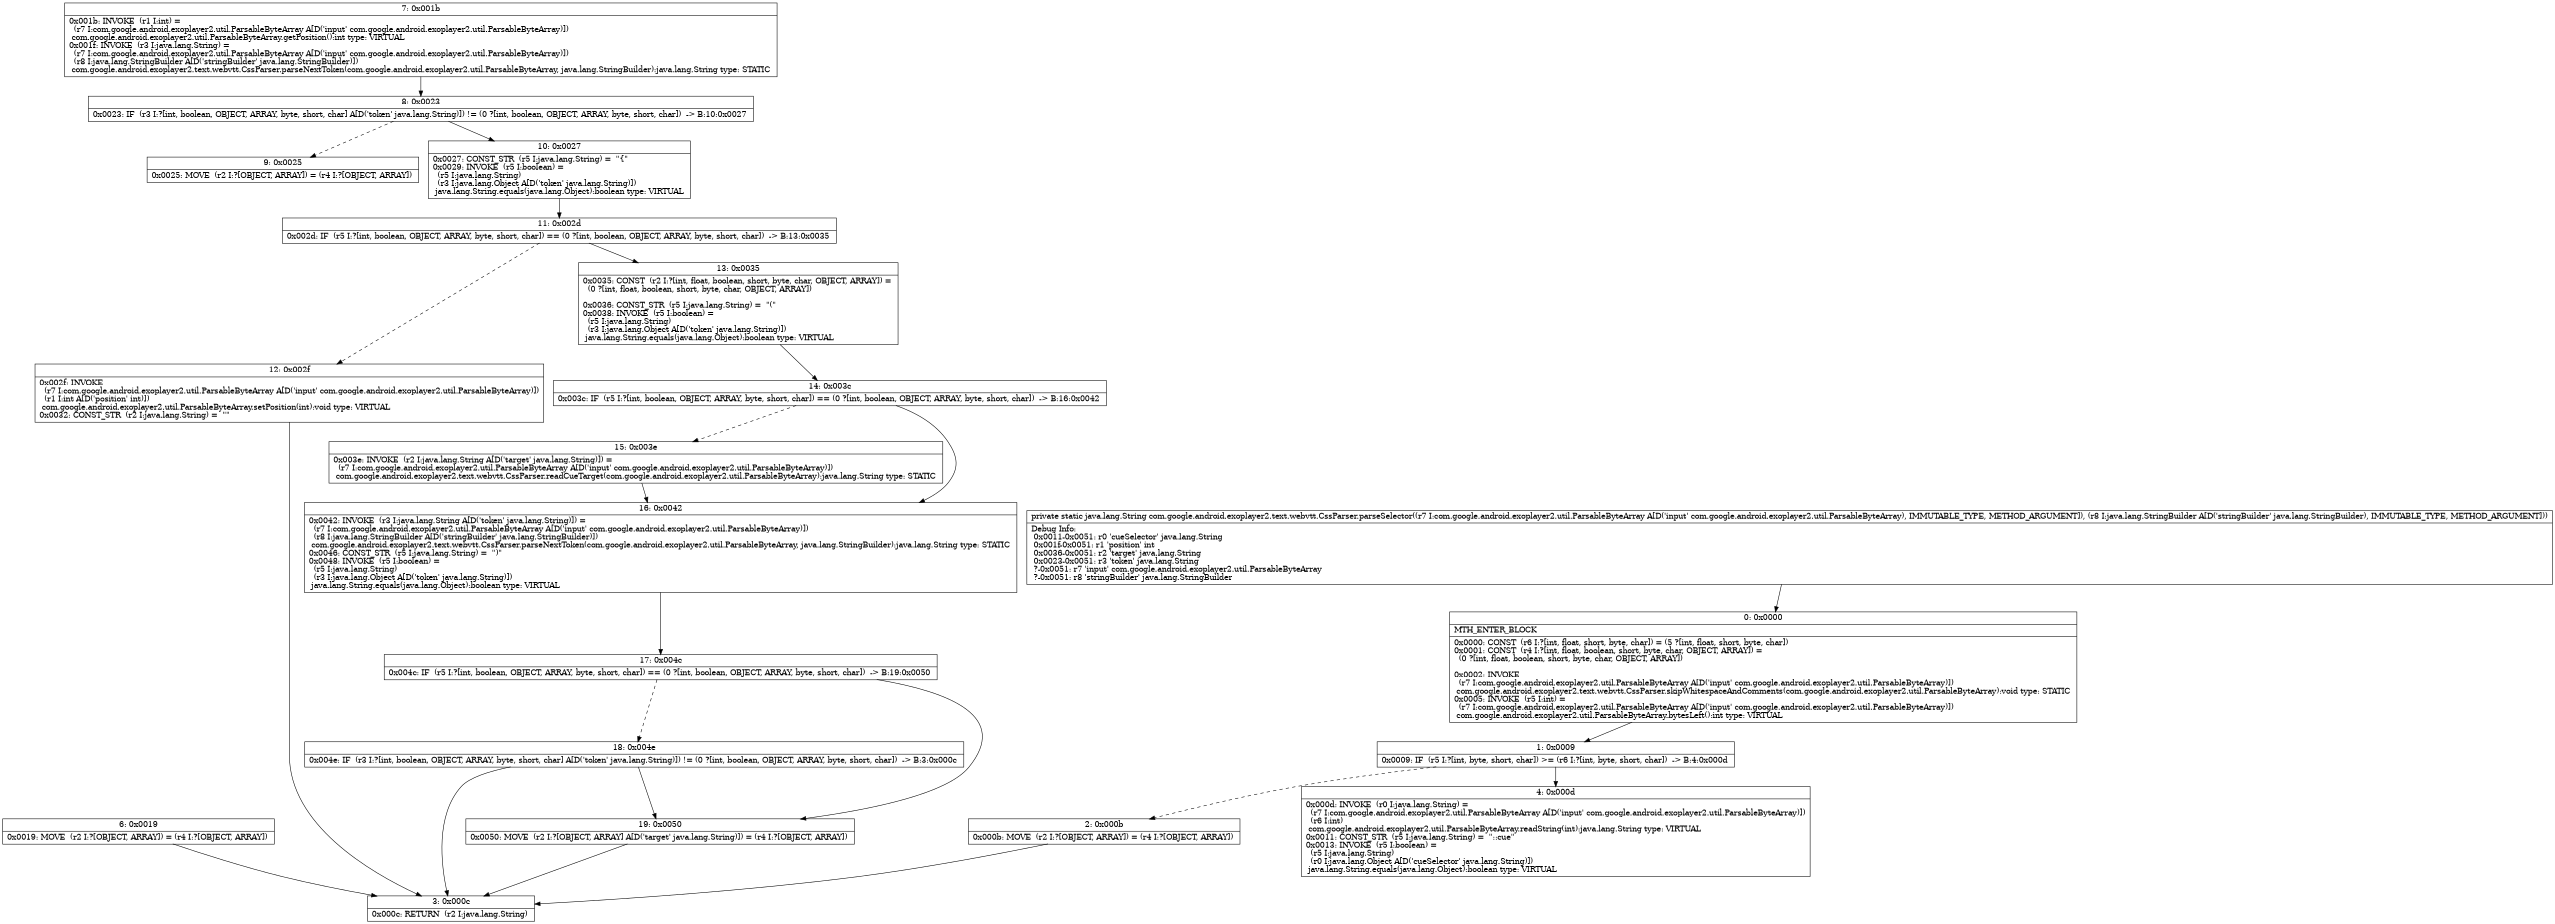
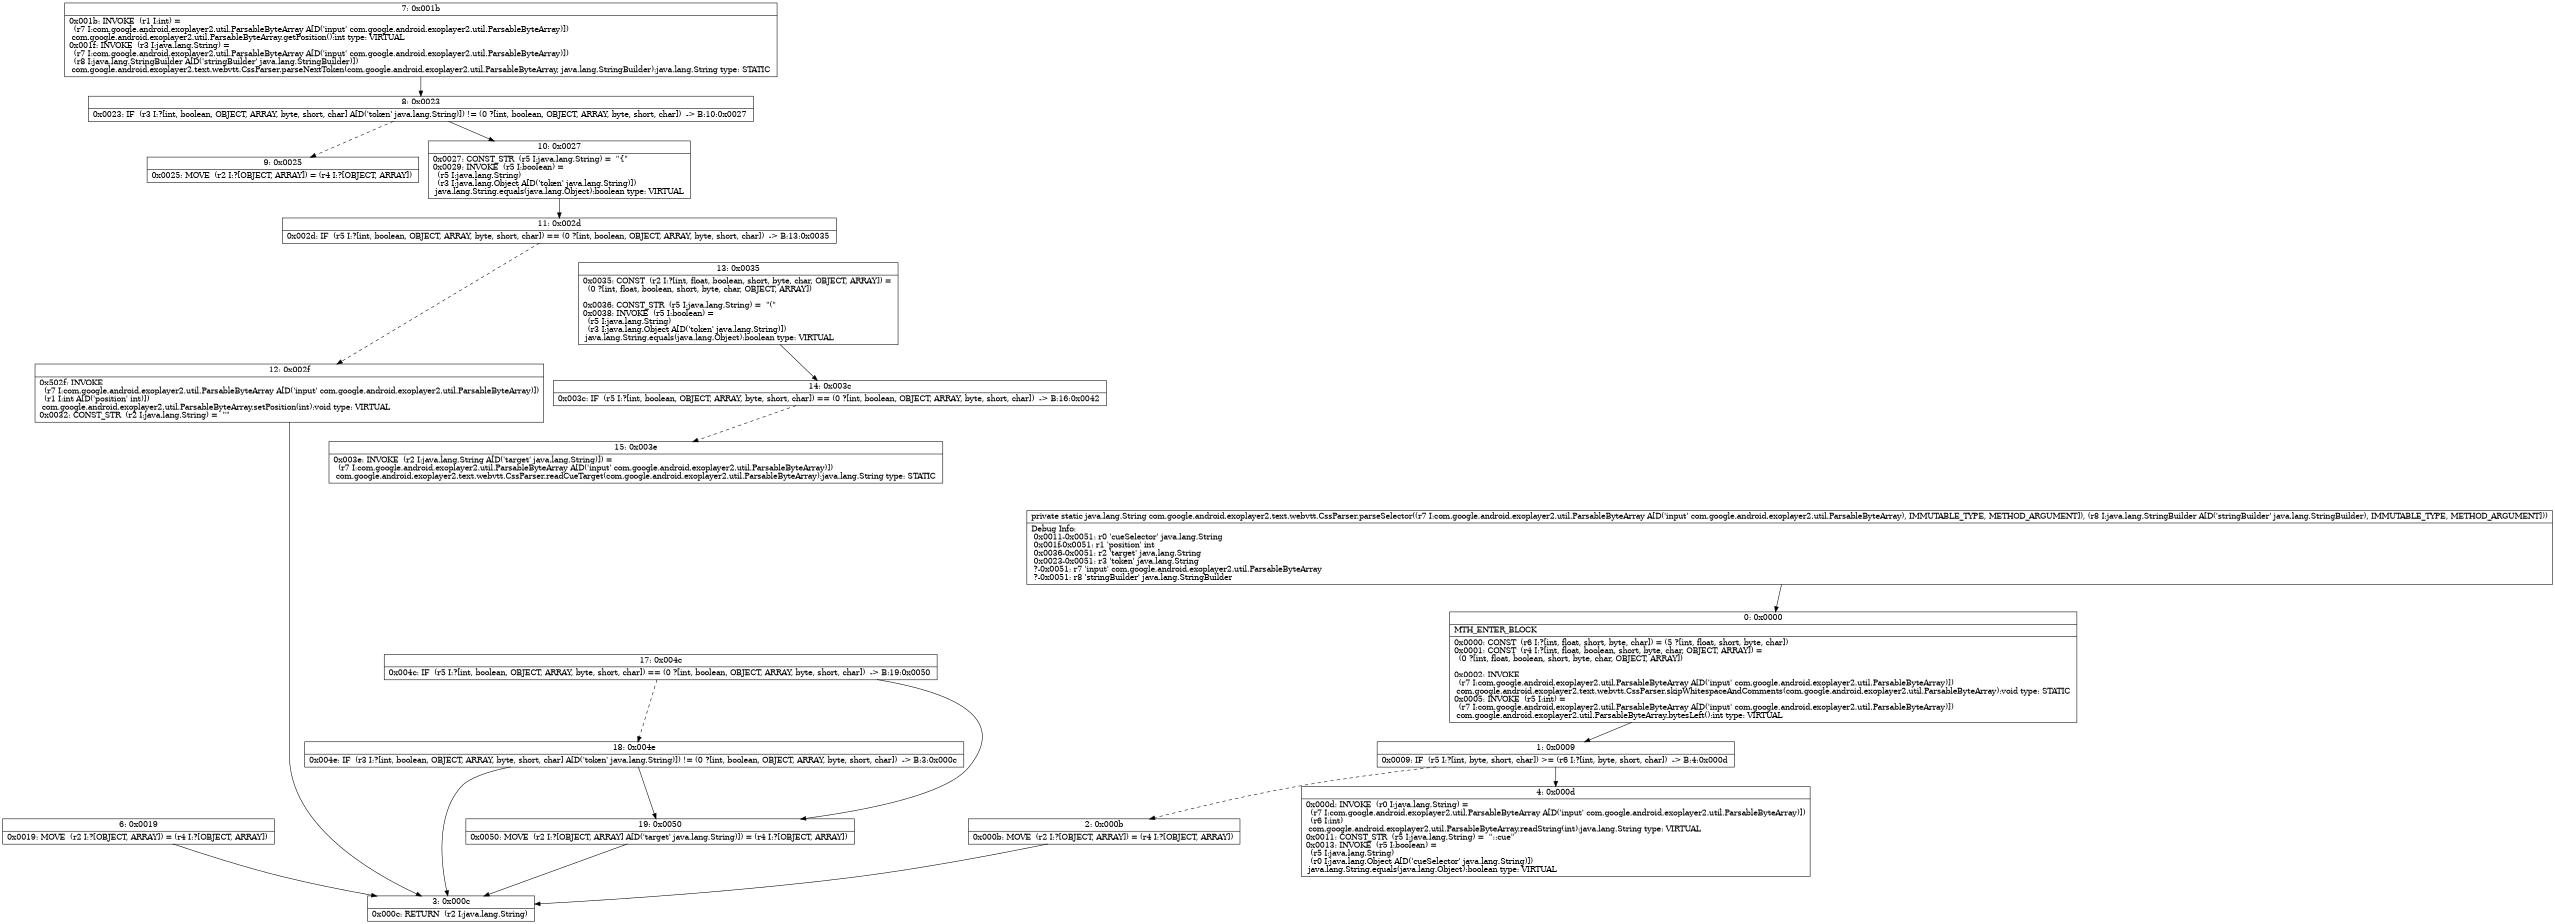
(611, 252) -> none
(74, 383) -> (74, 383)
(661, 548) -> none
